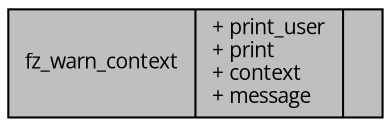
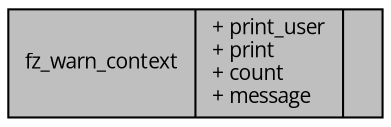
(257, 74) -> (248, 74)
